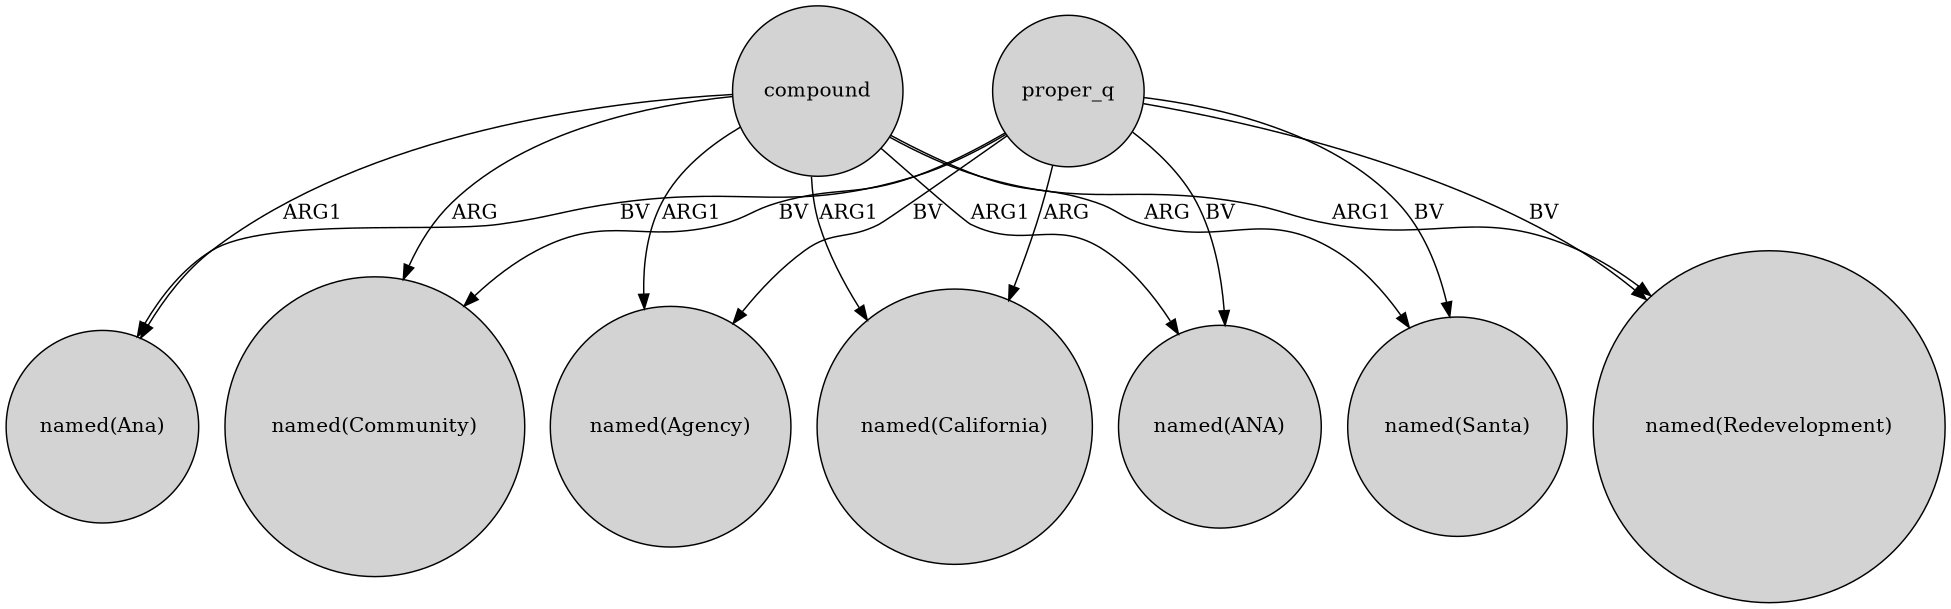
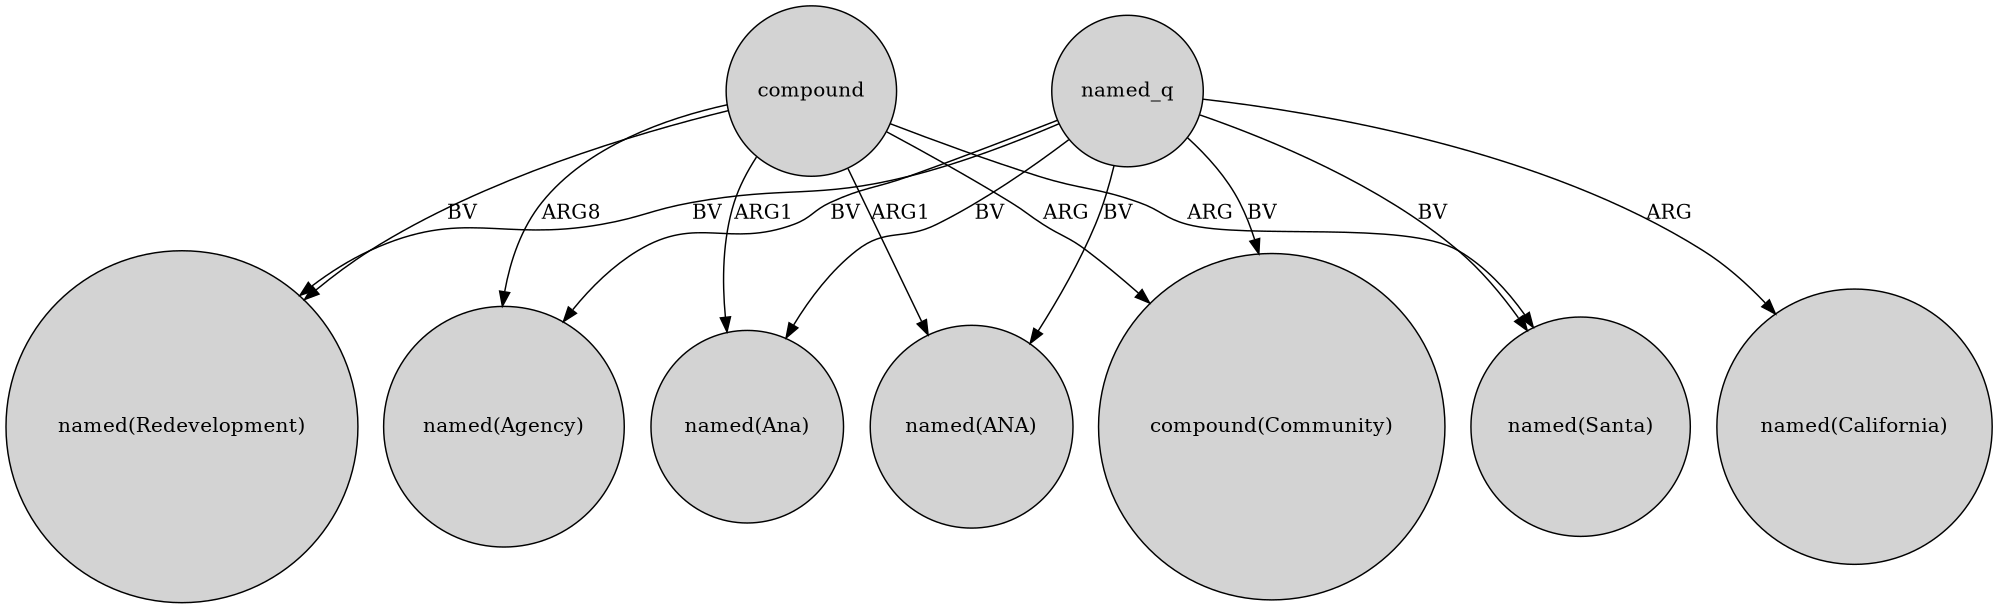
(1068, 91) -> (1128, 91)
(692, 213) -> (572, 213)
(1362, 213) -> (462, 213)
(828, 248) -> none
(375, 427) -> (1272, 427)
